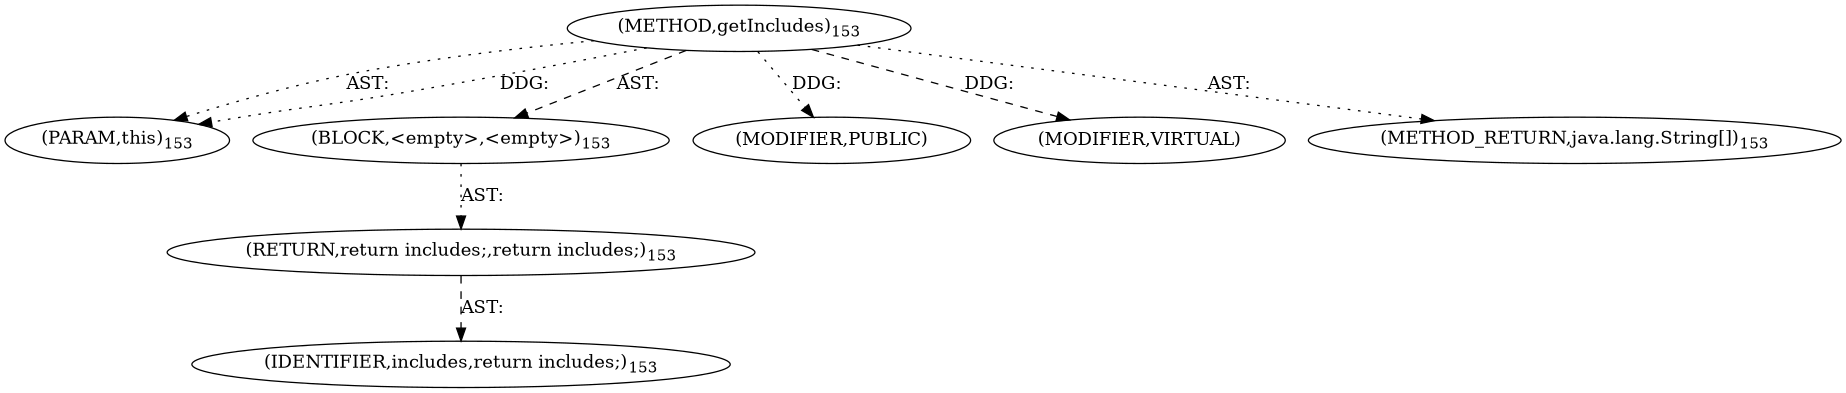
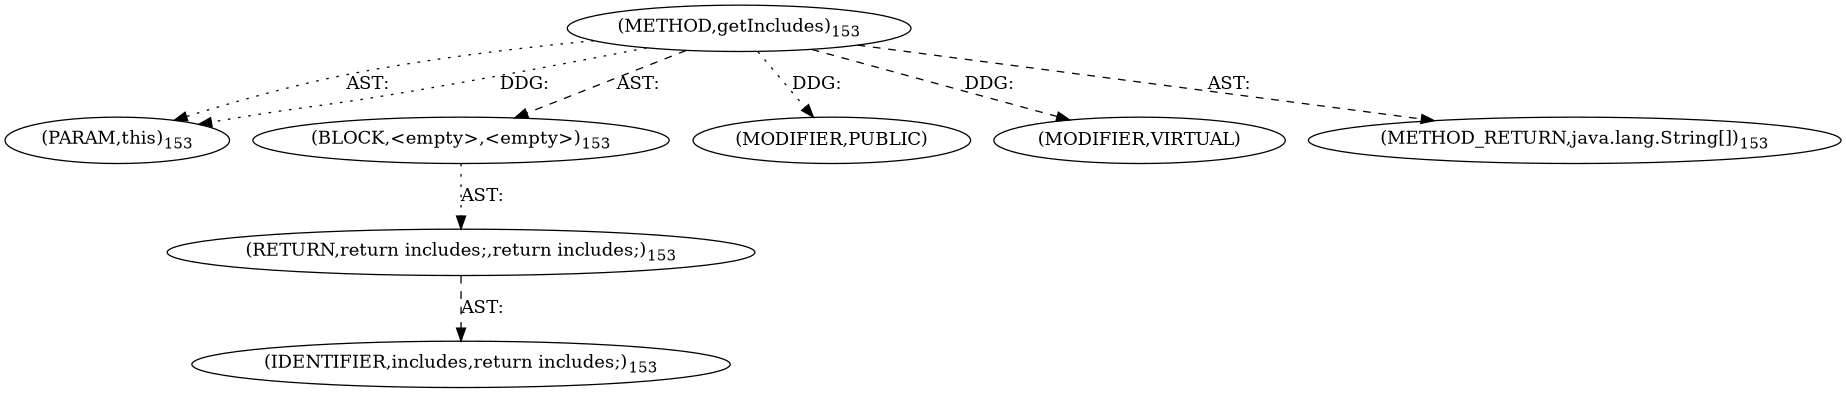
(1139, 82) -> (1139, 82)
